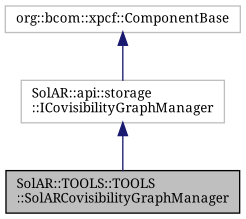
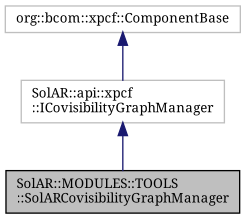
(123, 102) -> (123, 102)
(123, 192) -> (123, 192)
